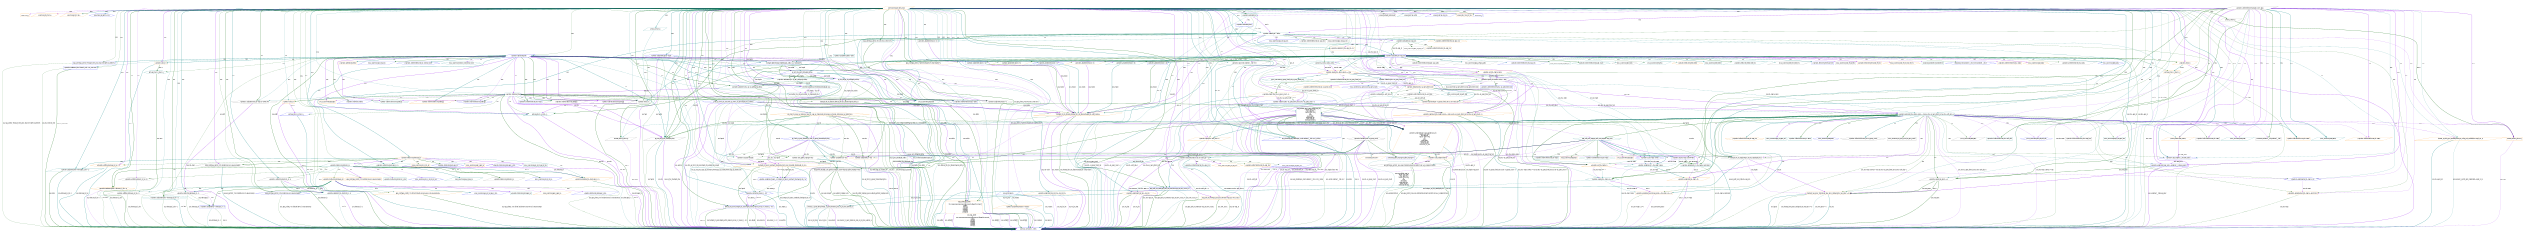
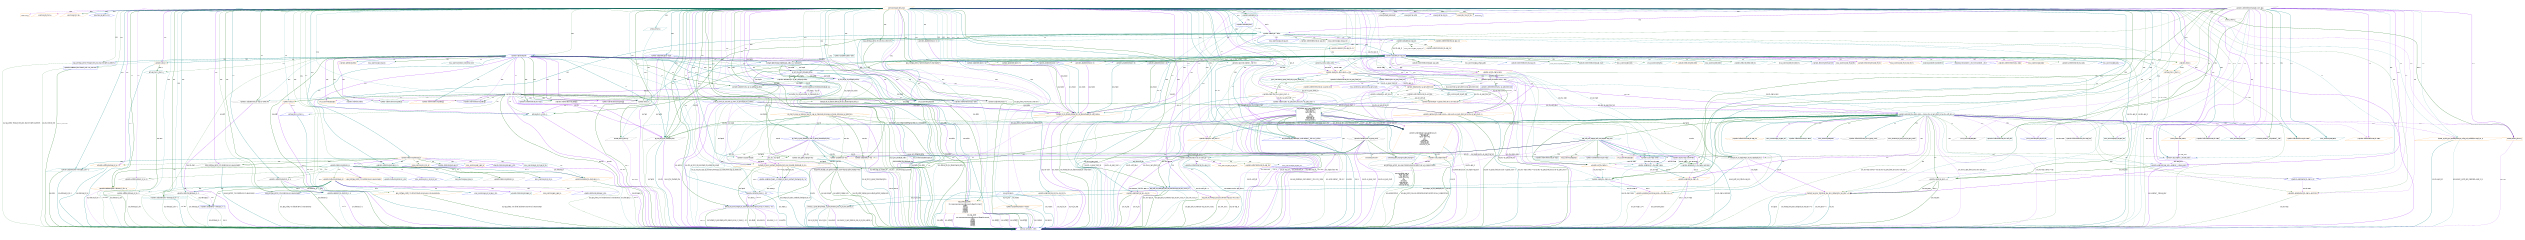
(418, 63) -> none
